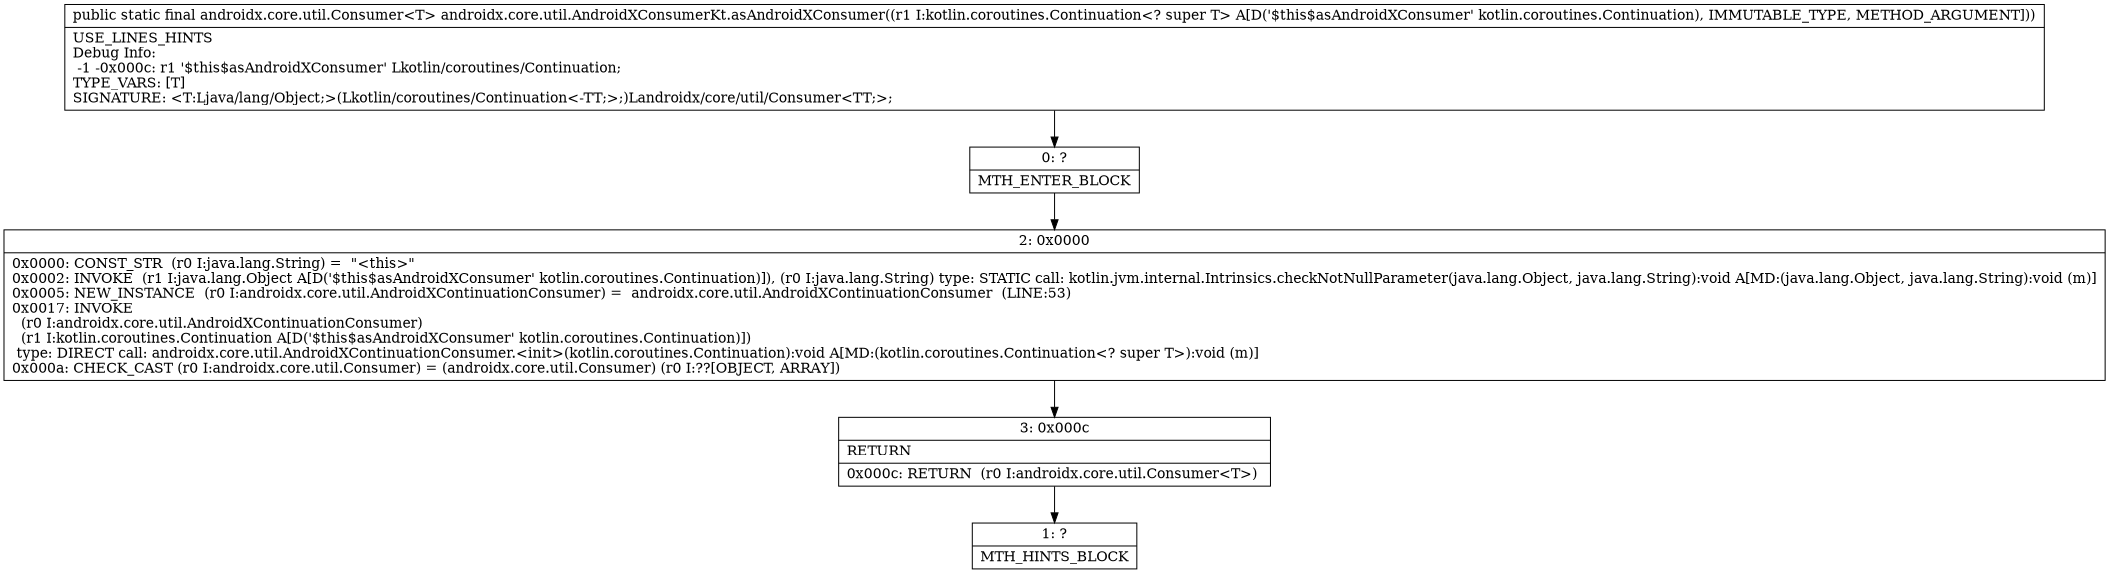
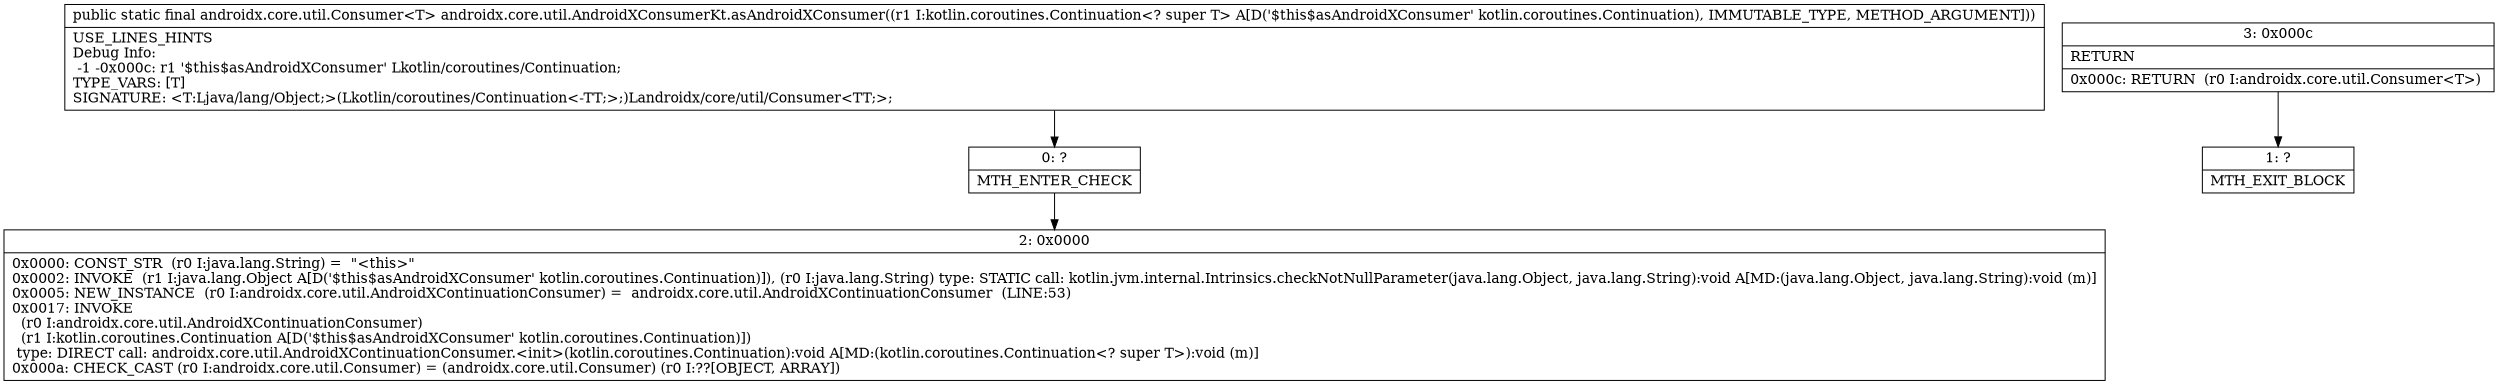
(1055, 181) -> (1055, 181)
(1055, 394) -> none
(1055, 557) -> (2278, 181)
